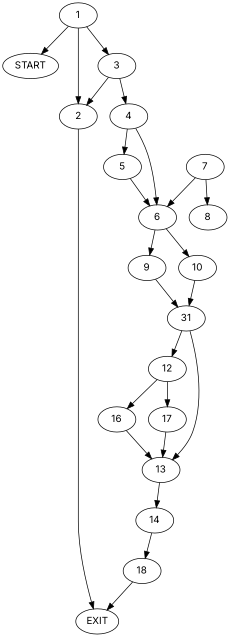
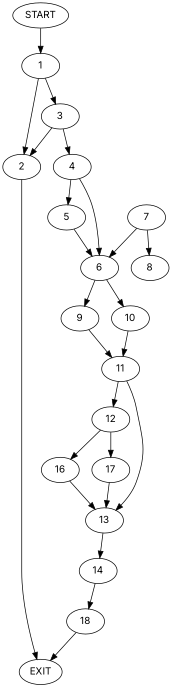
(57, 38) -> (41, 37)
(186, 318) -> (121, 369)
